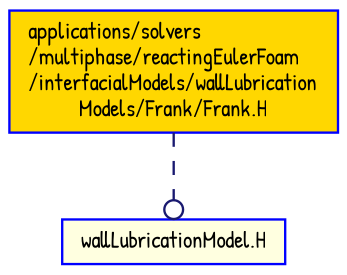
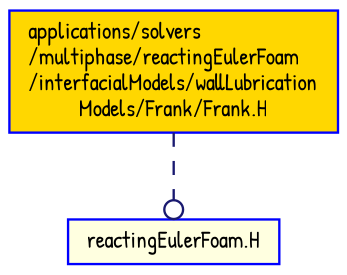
(174, 242) -> (174, 242)
